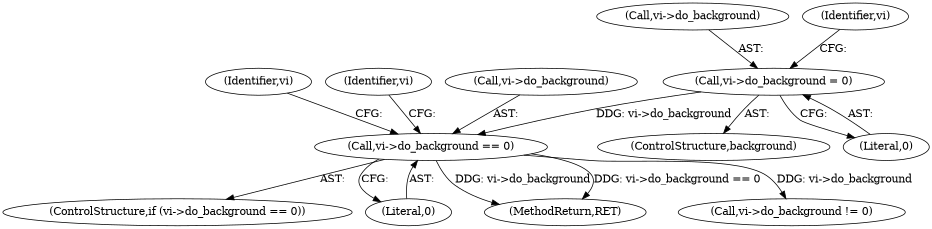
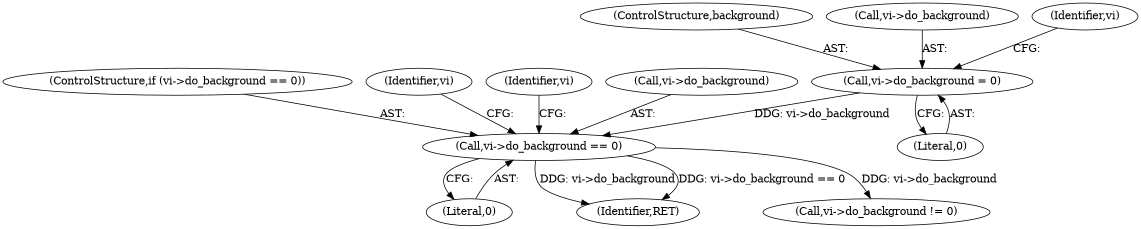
(743, 111) -> (806, 48)
(309, 178) -> (357, 114)
(565, 212) -> (638, 212)
